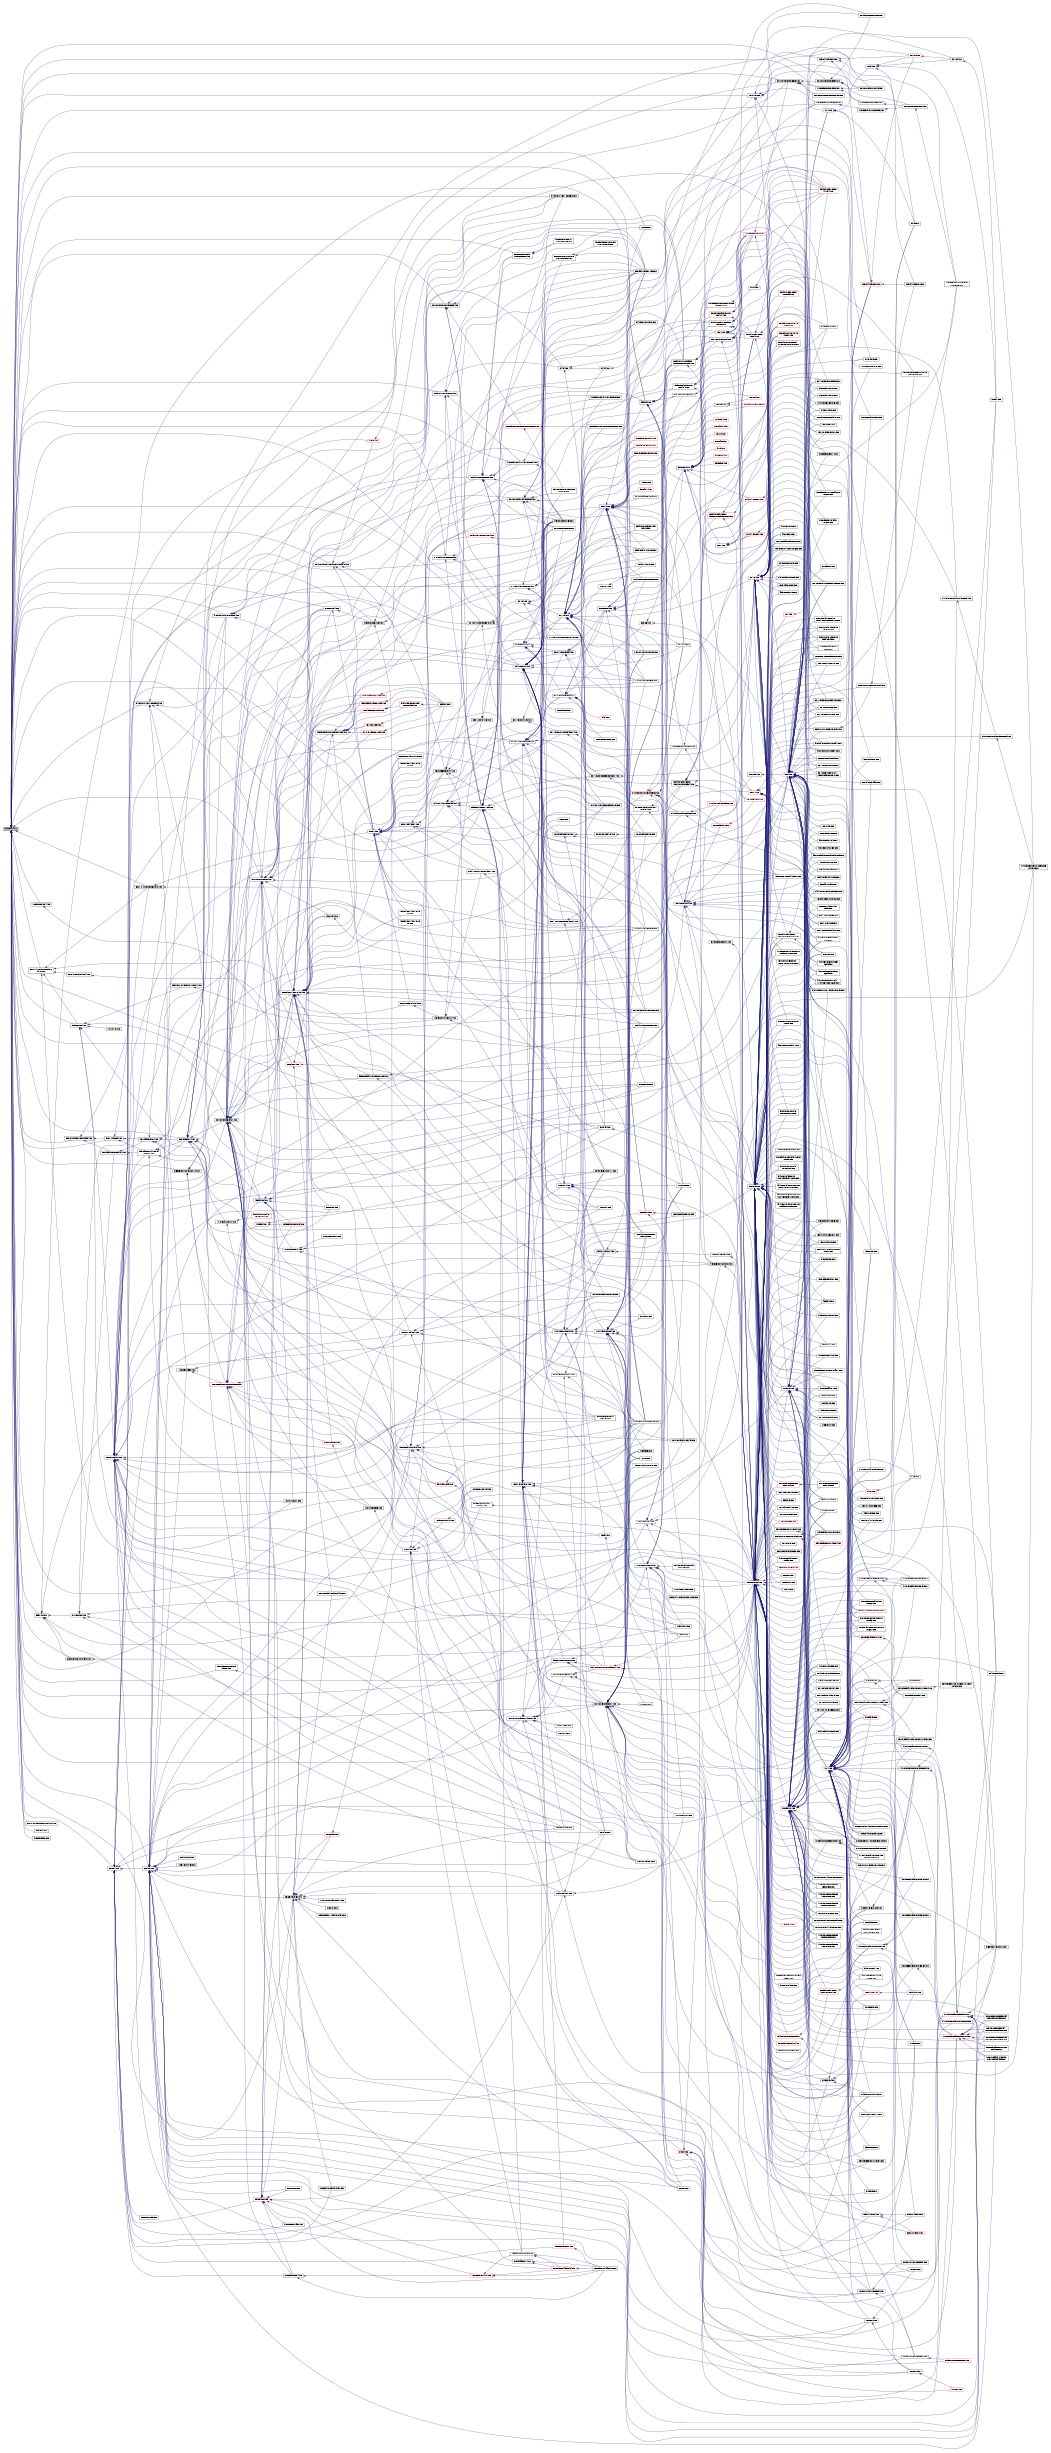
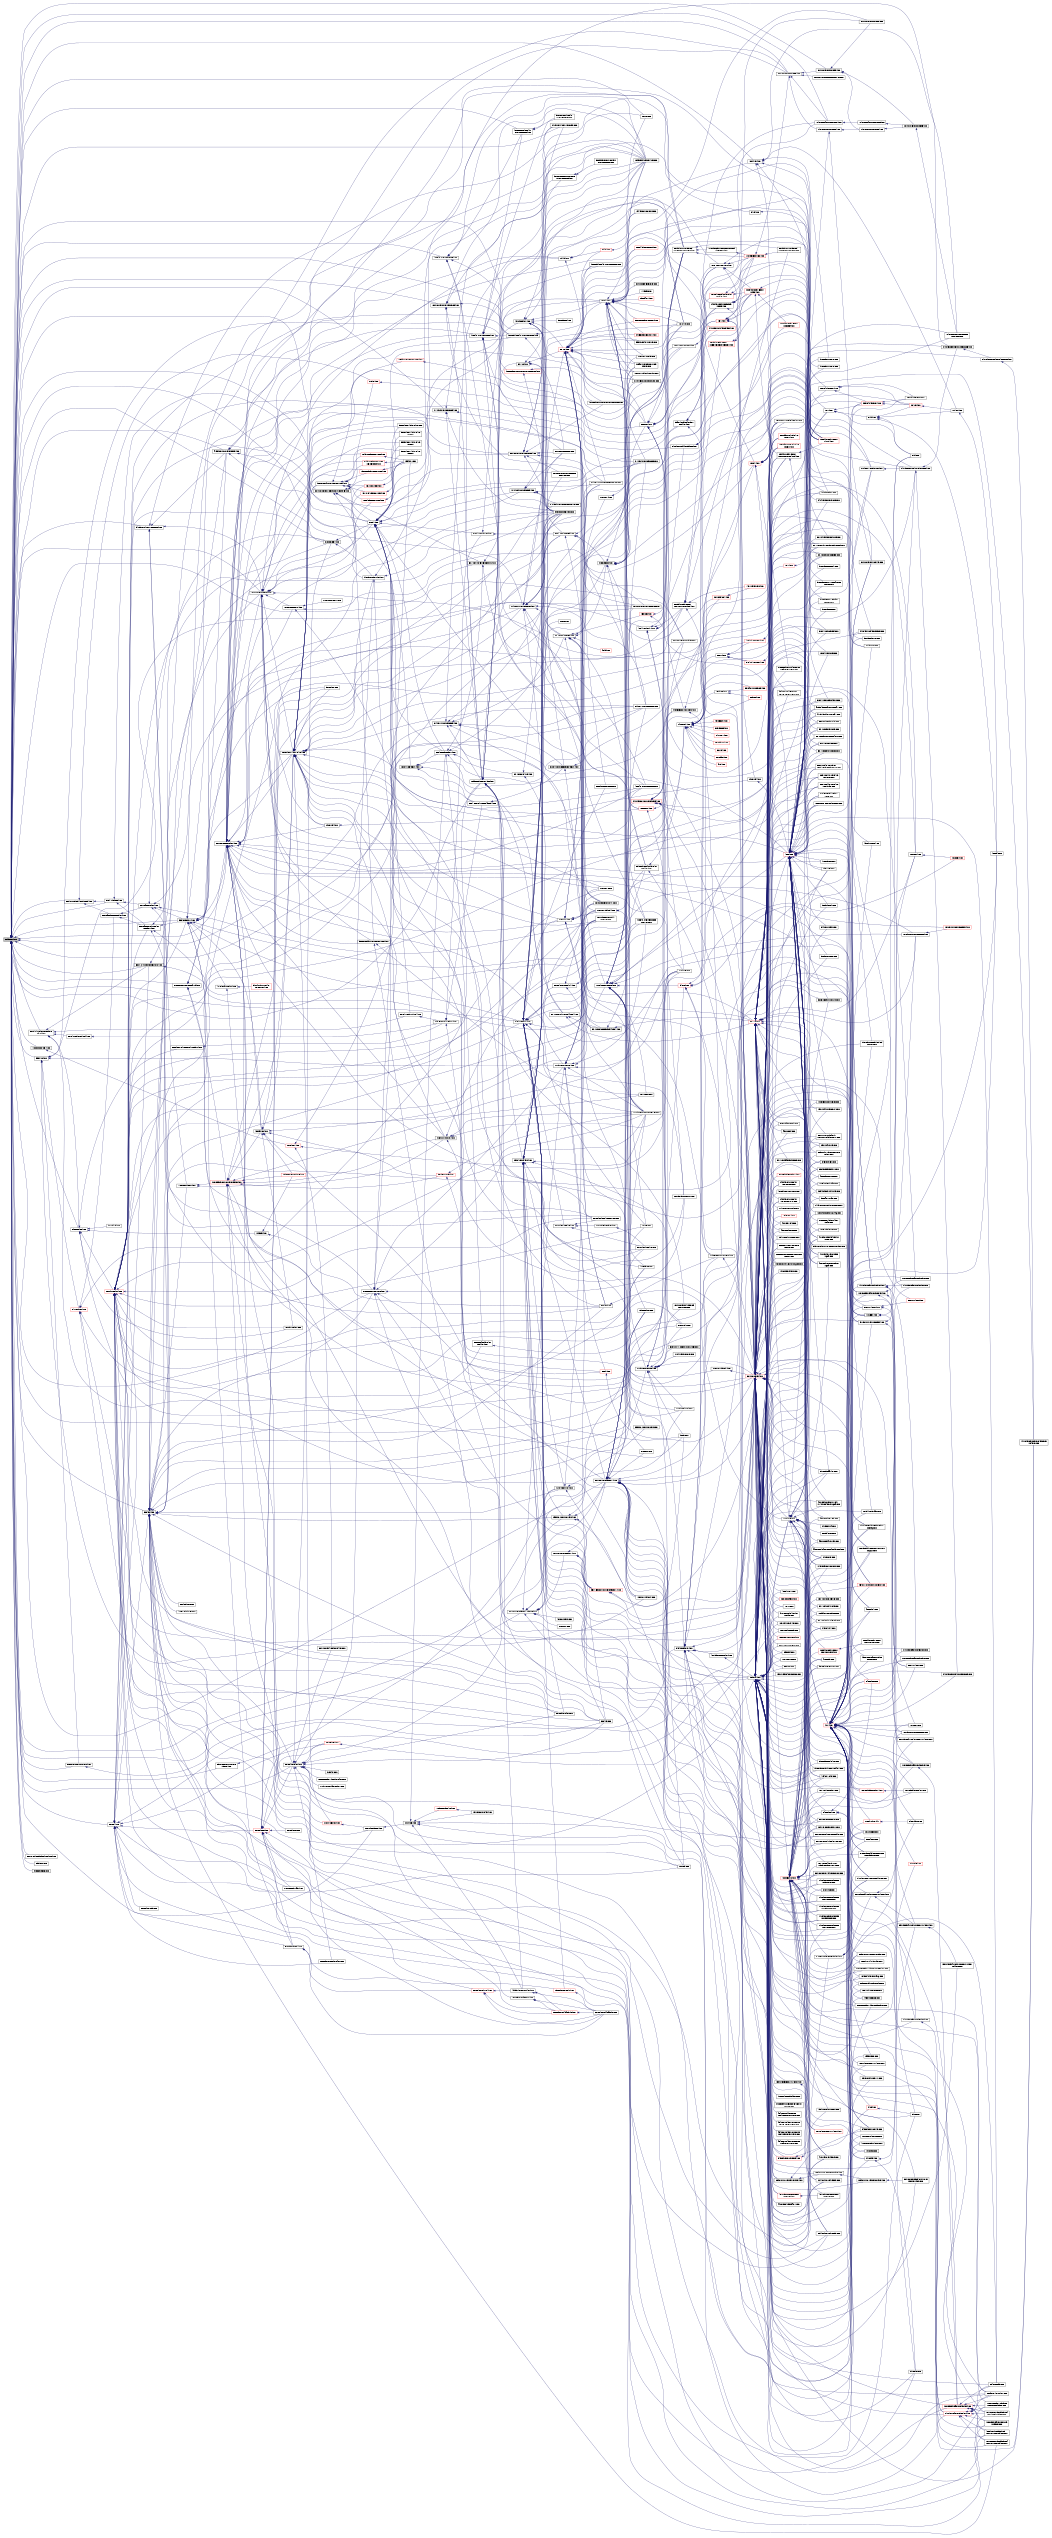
(737, 658) -> none
(393, 707) -> (295, 506)
none -> (829, 1137)
(522, 2261) -> (523, 1998)
